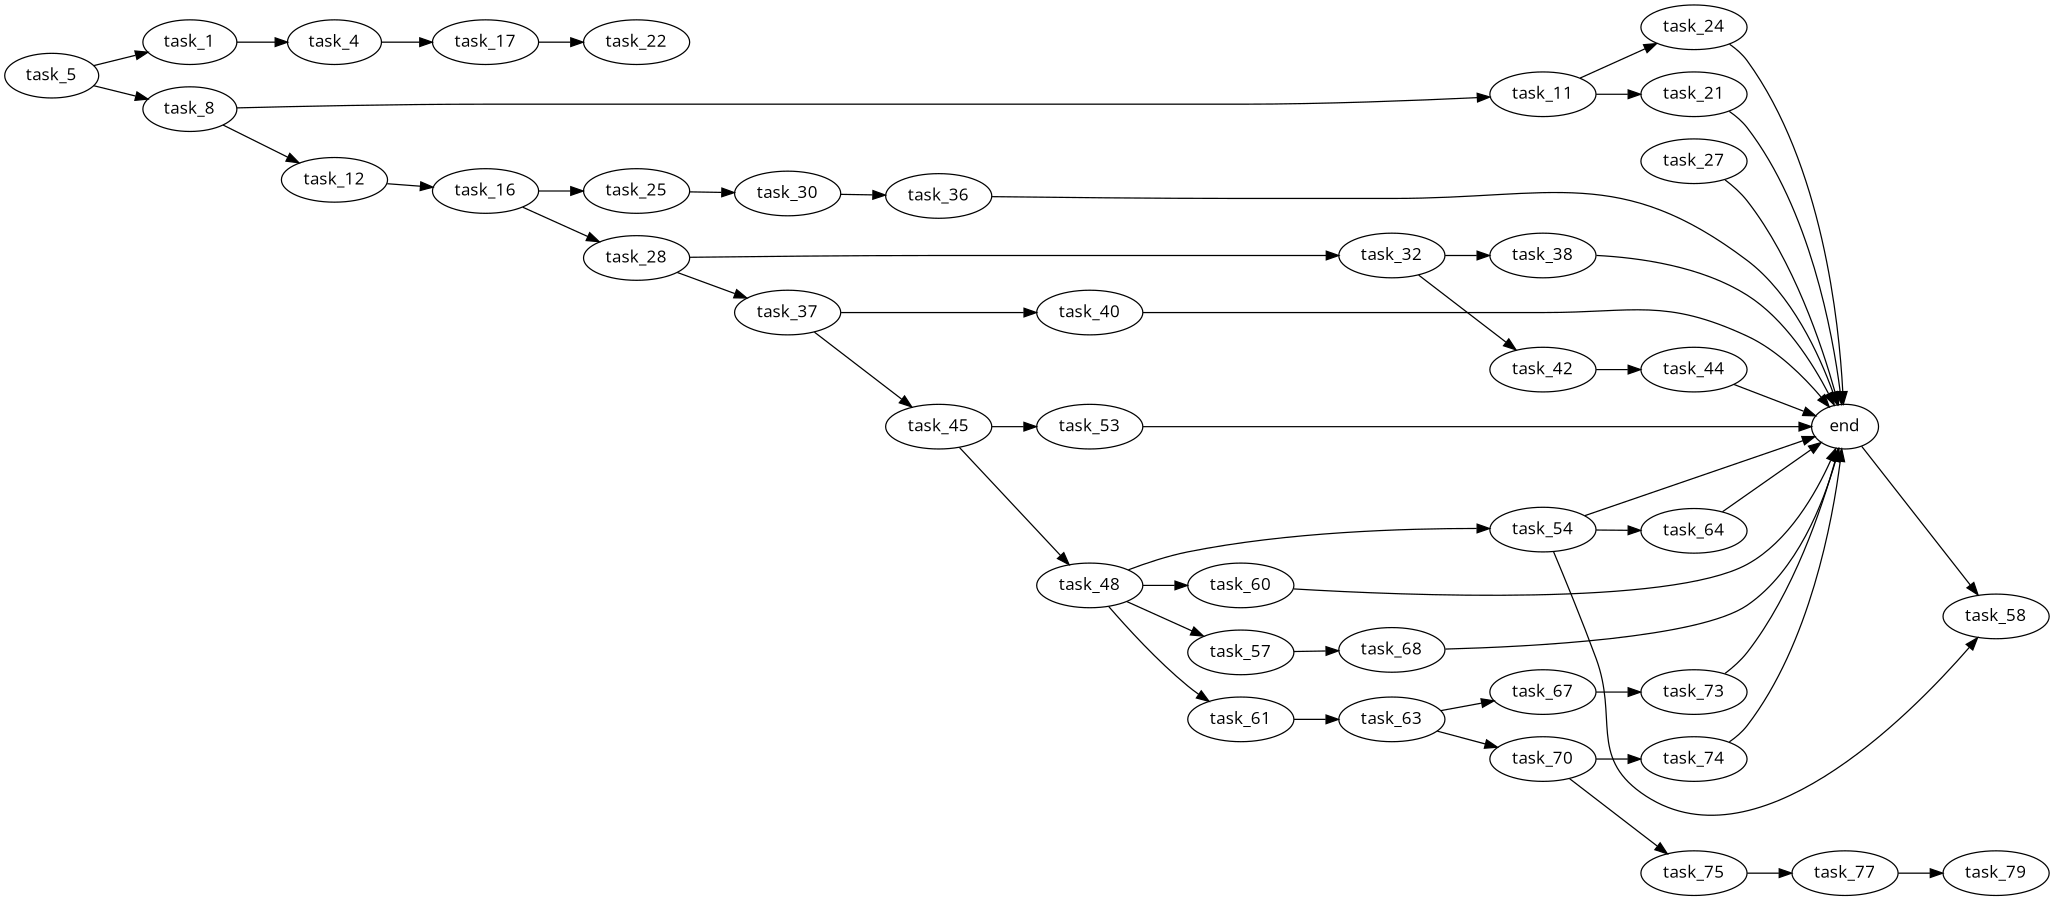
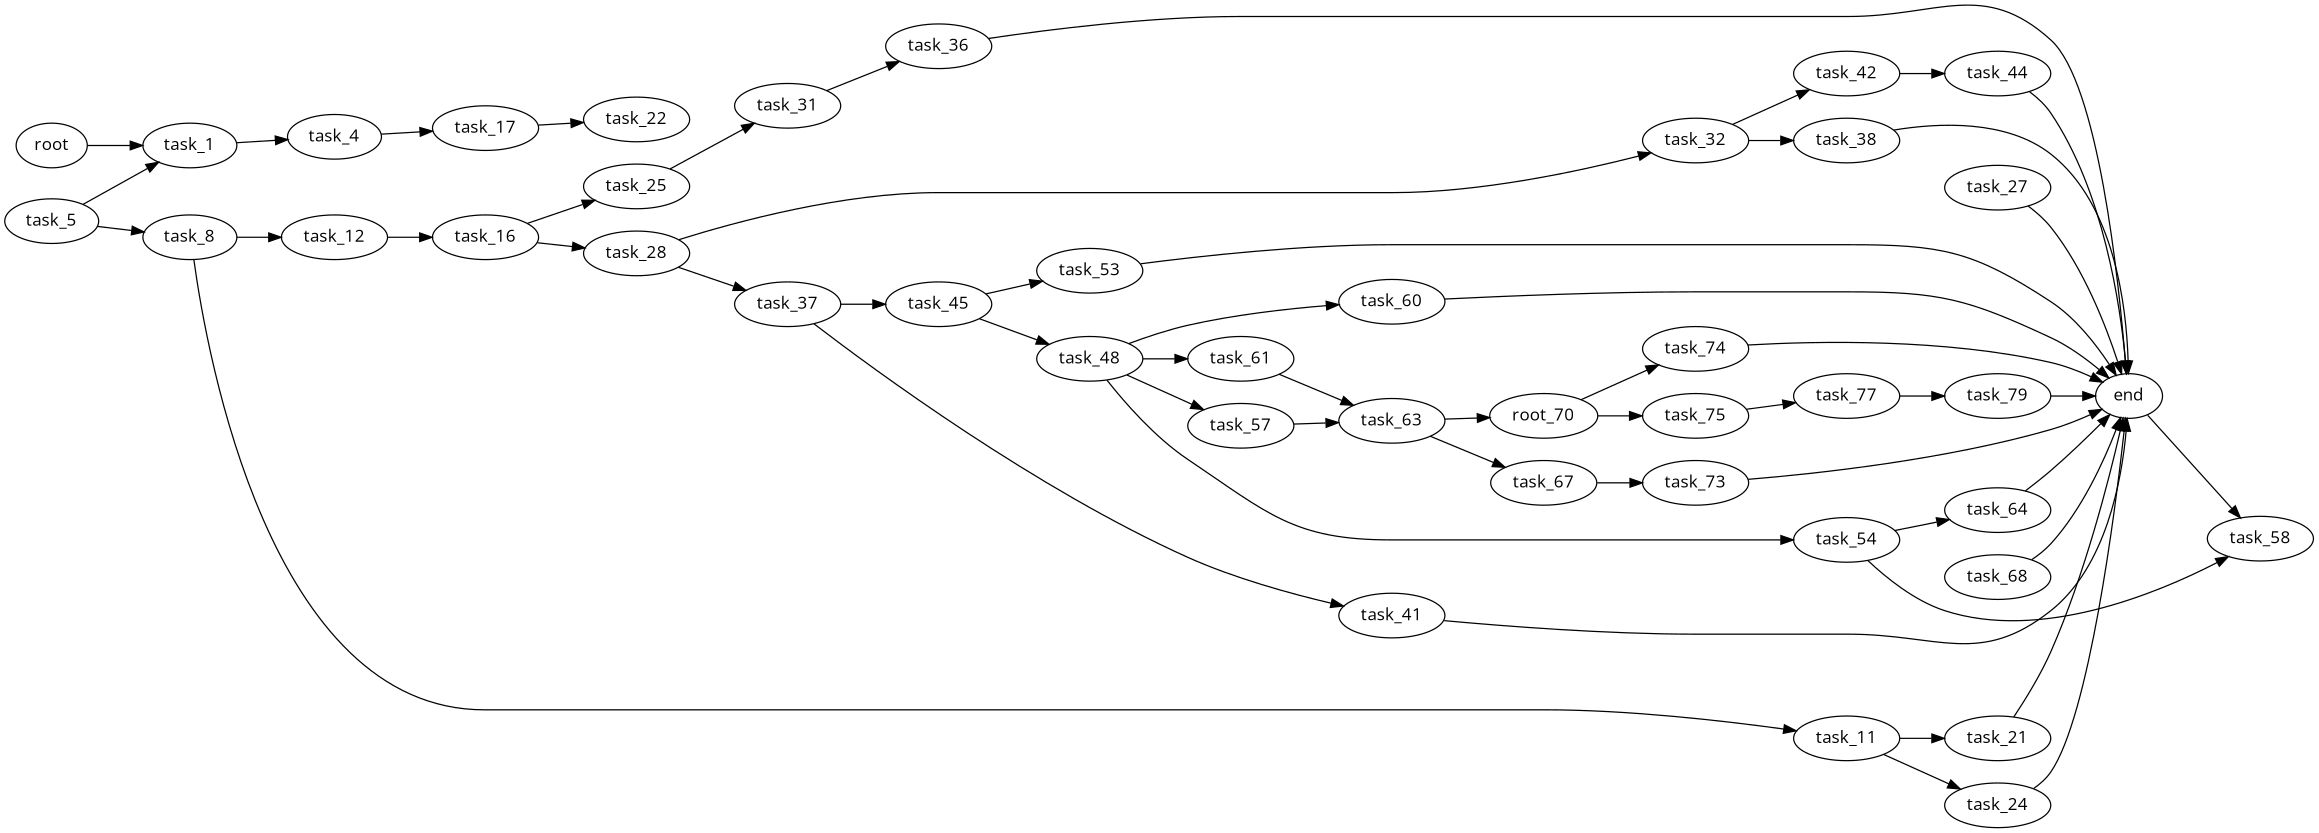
none -> (52, 145)
(788, 193) -> (788, 106)
(1090, 313) -> (1392, 616)
(1694, 478) -> (2067, 396)
(1310, 651) -> (1310, 424)
(1543, 759) -> (1544, 416)
